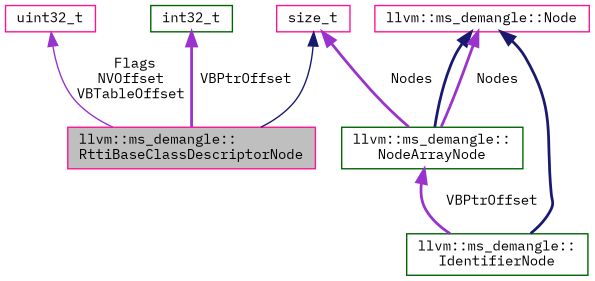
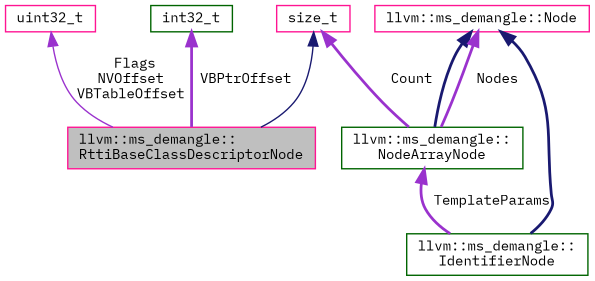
(408, 80) -> (408, 80)
(488, 201) -> (488, 201)
